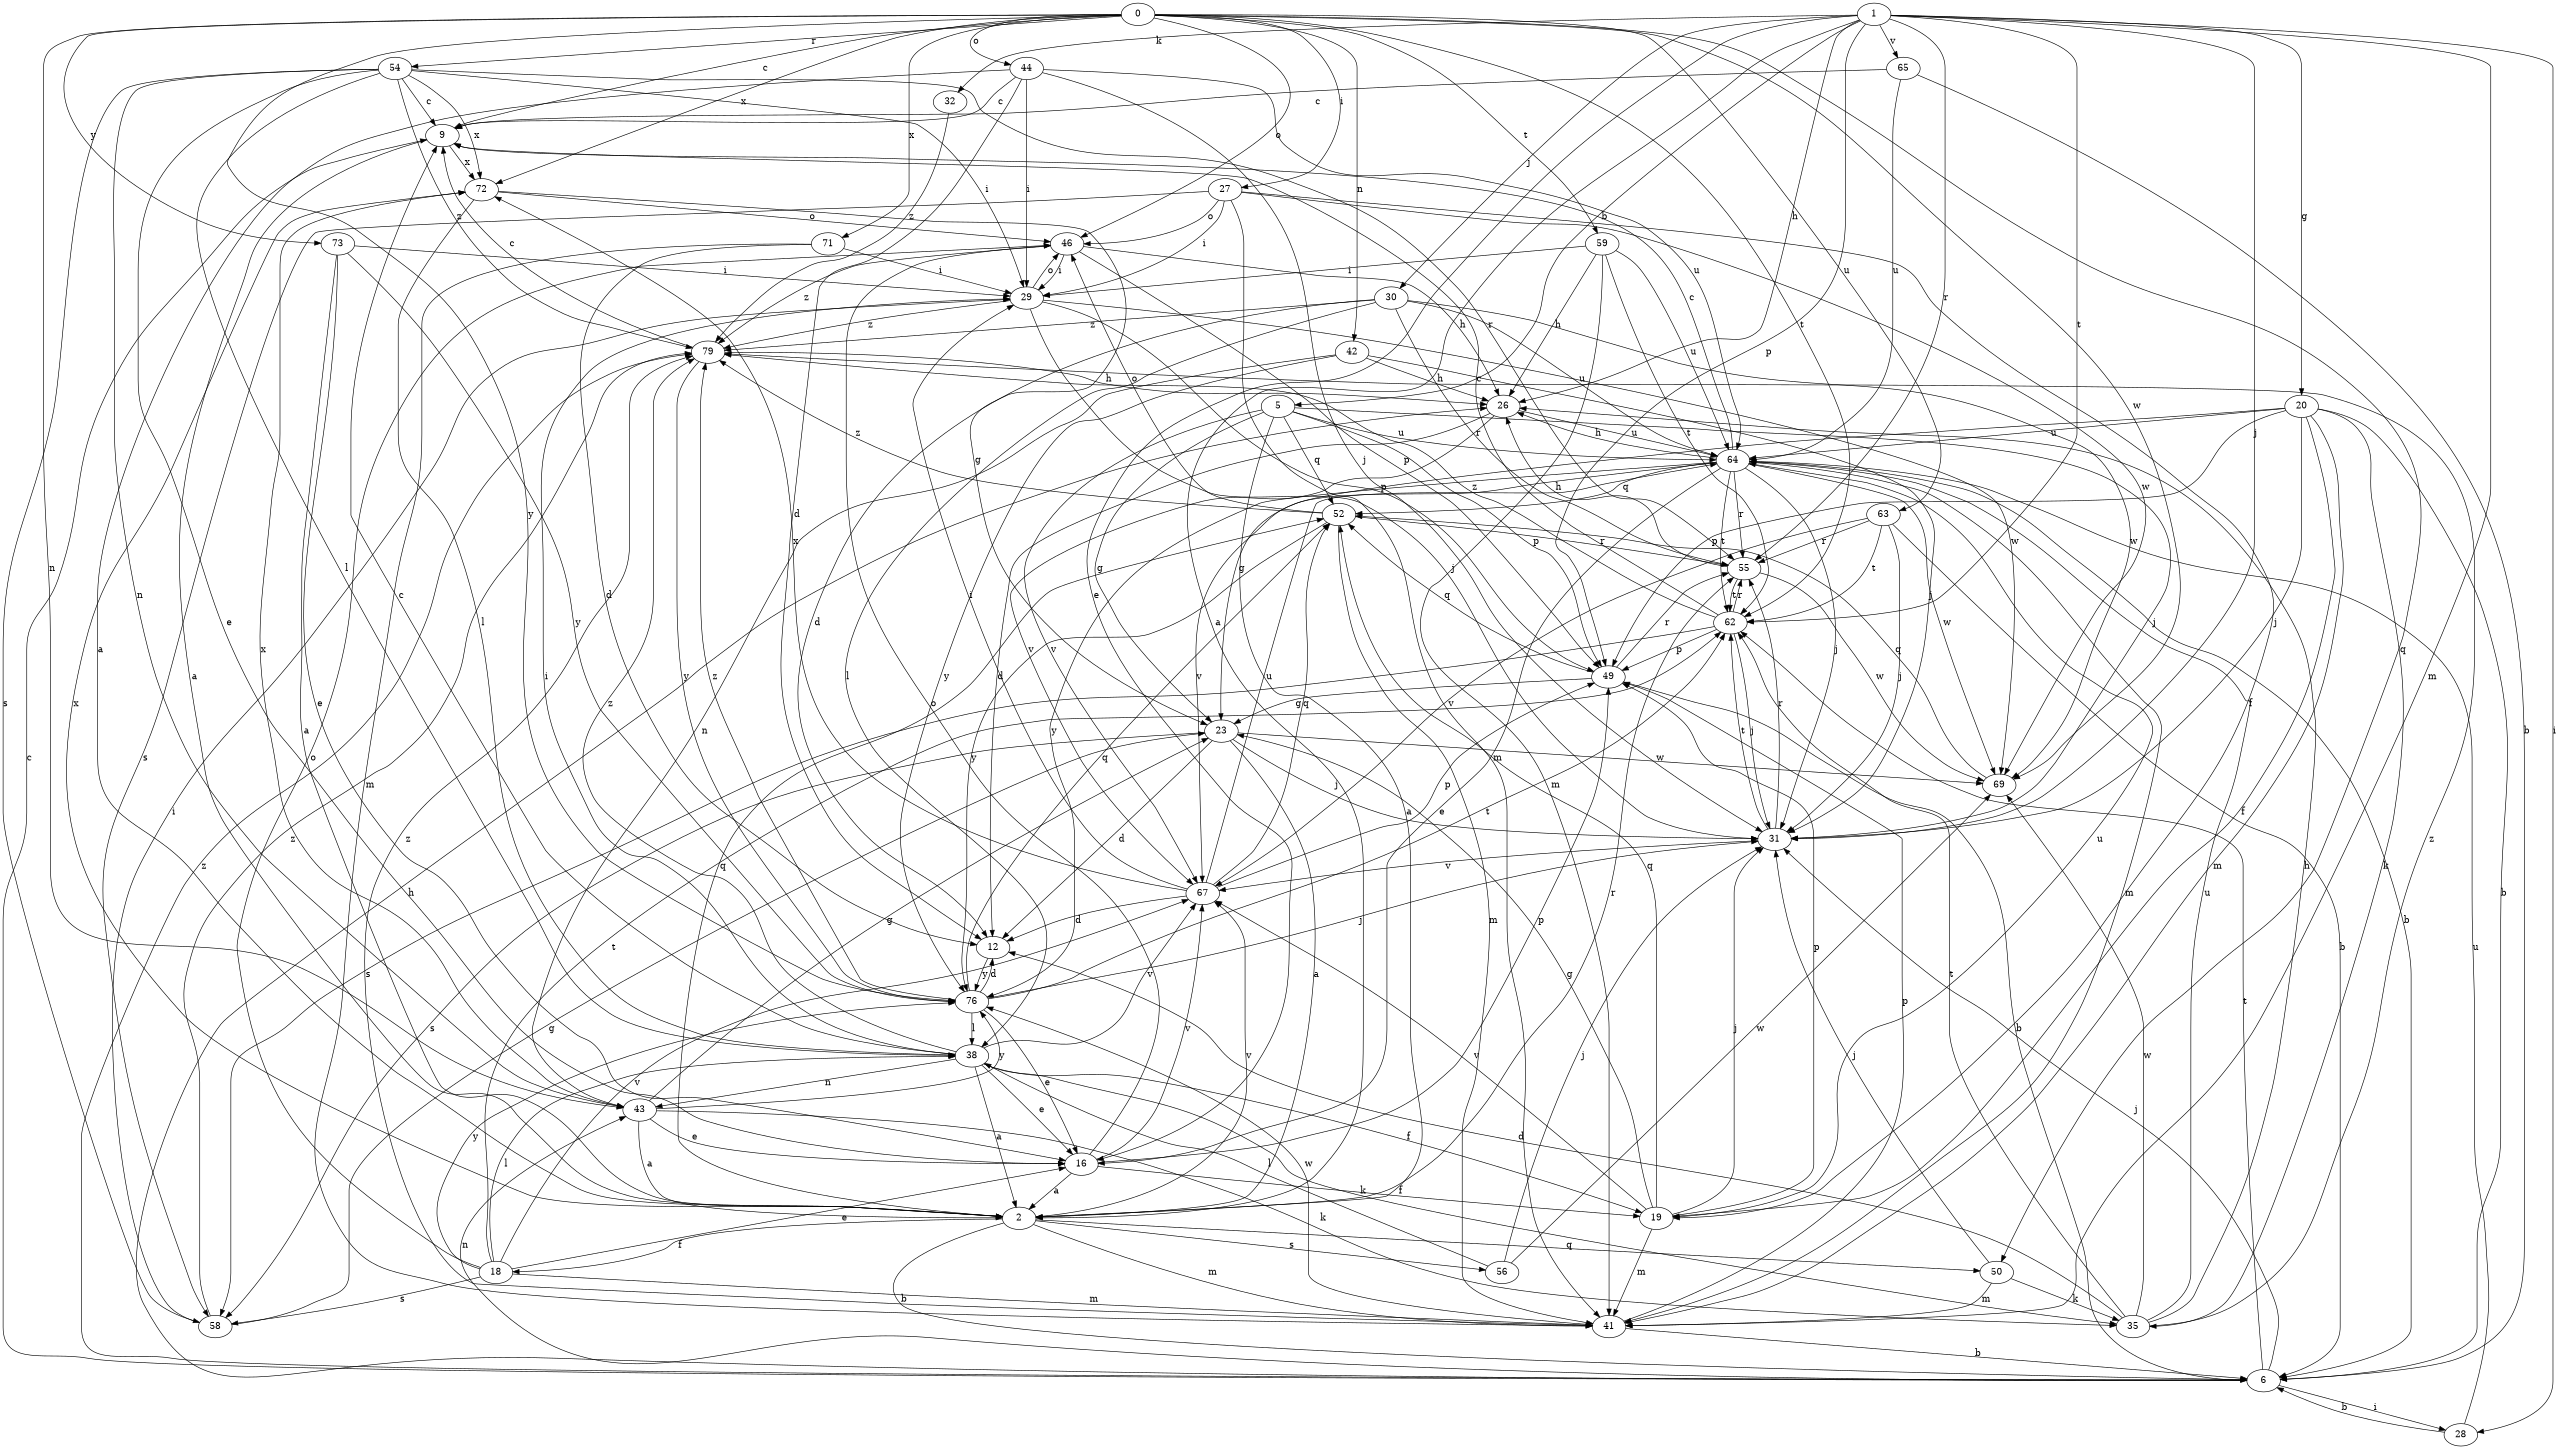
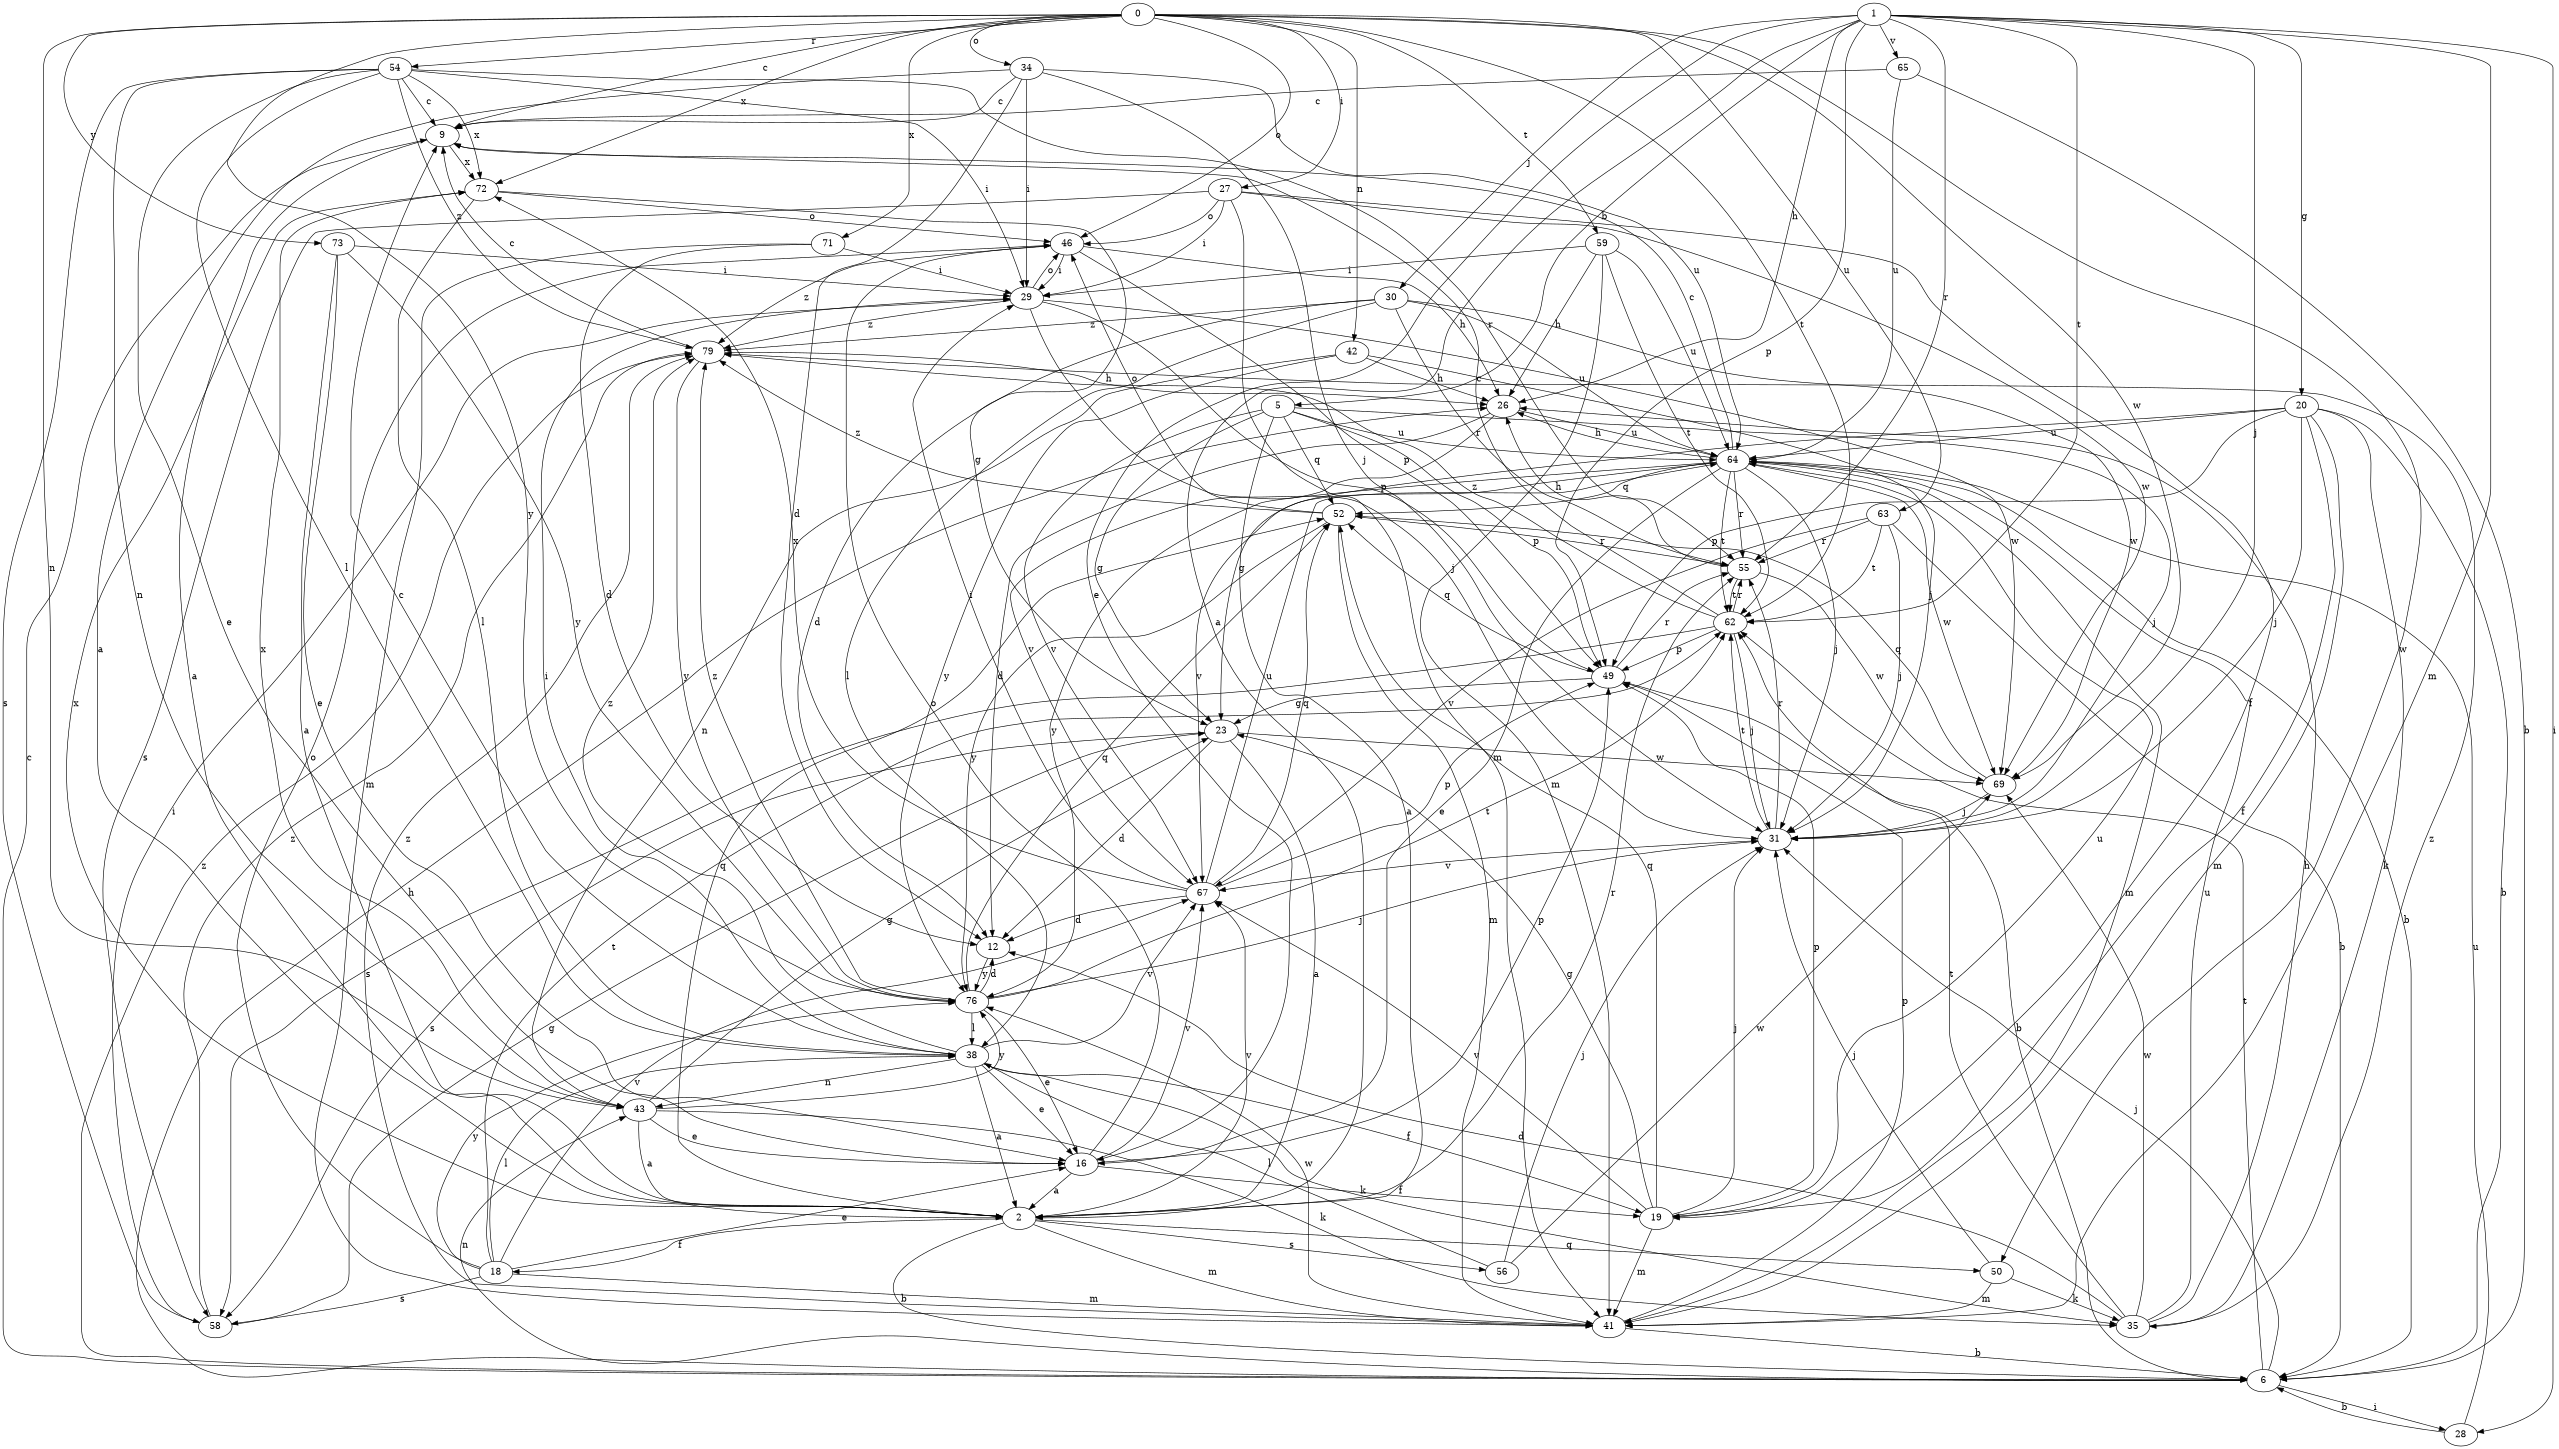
(1027, 68) -> (1027, 68)
(950, 102) -> none
(2403, 650) -> (2403, 650)
(1483, 829) -> (1930, 821)
